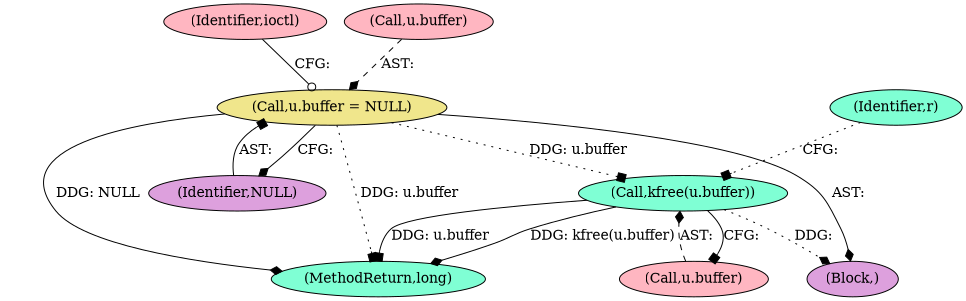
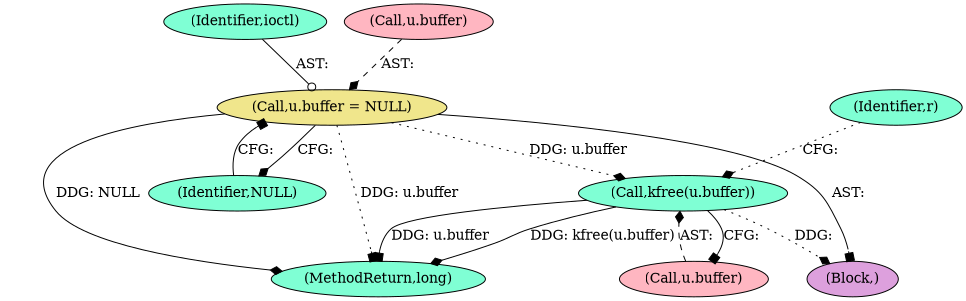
(245, 22) -> (245, 22)
(315, 65) -> (315, 65)
(666, 139) -> (666, 139)
(797, 147) -> (797, 147)
(503, 149) -> (503, 149)
(258, 150) -> (258, 150)
(237, 193) -> (237, 193)
